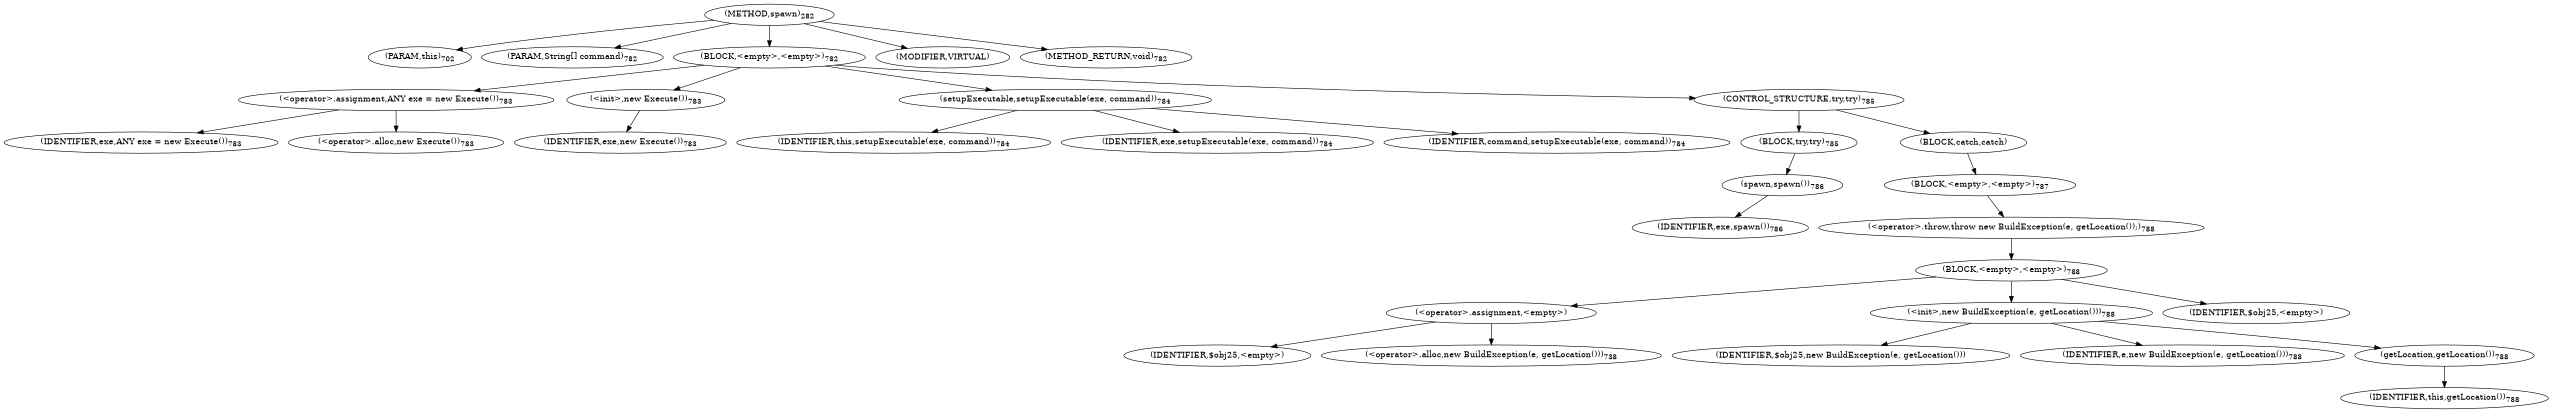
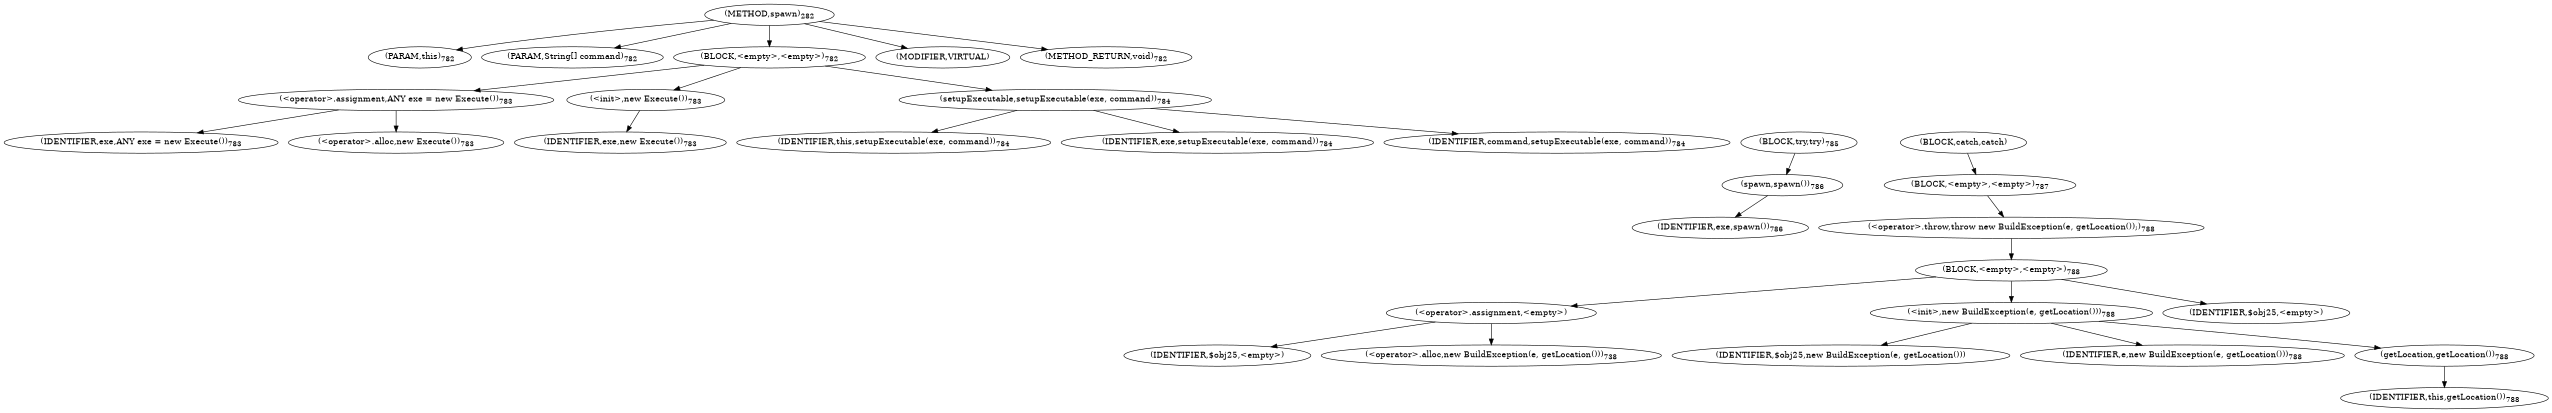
(448, 57) -> (448, 57)
(1799, 100) -> none
